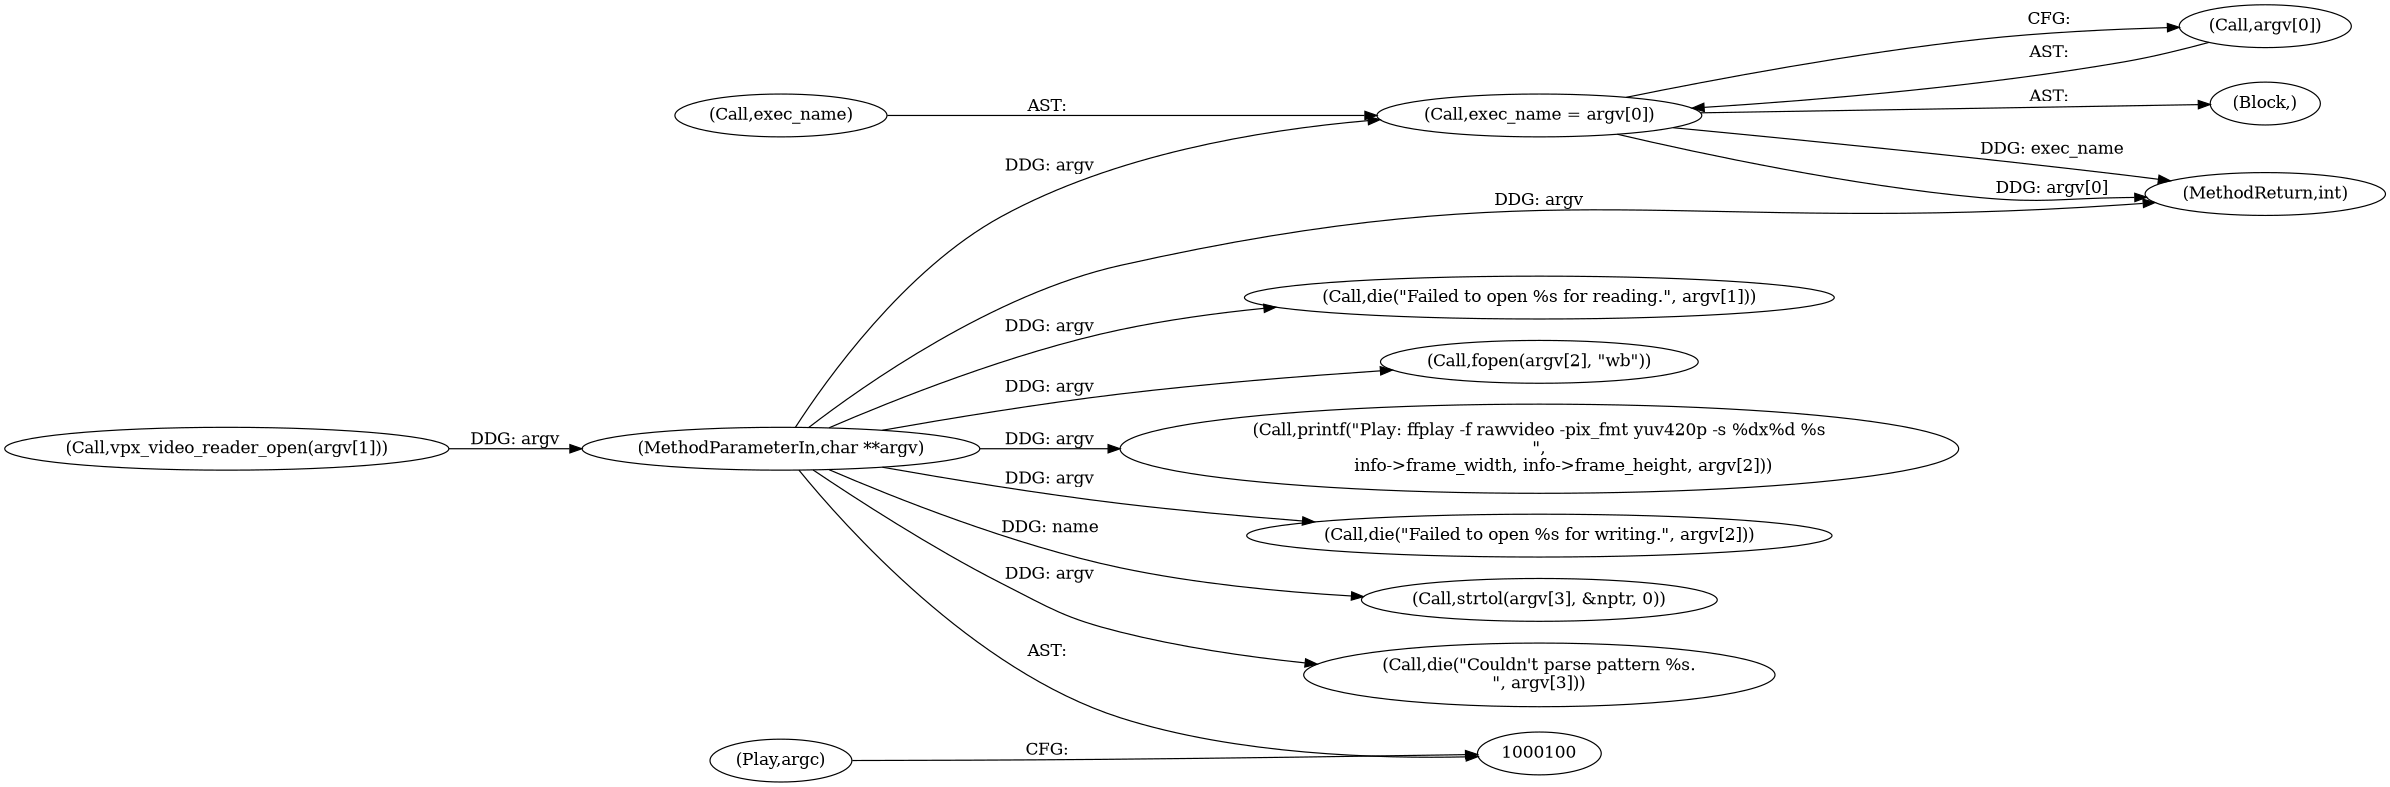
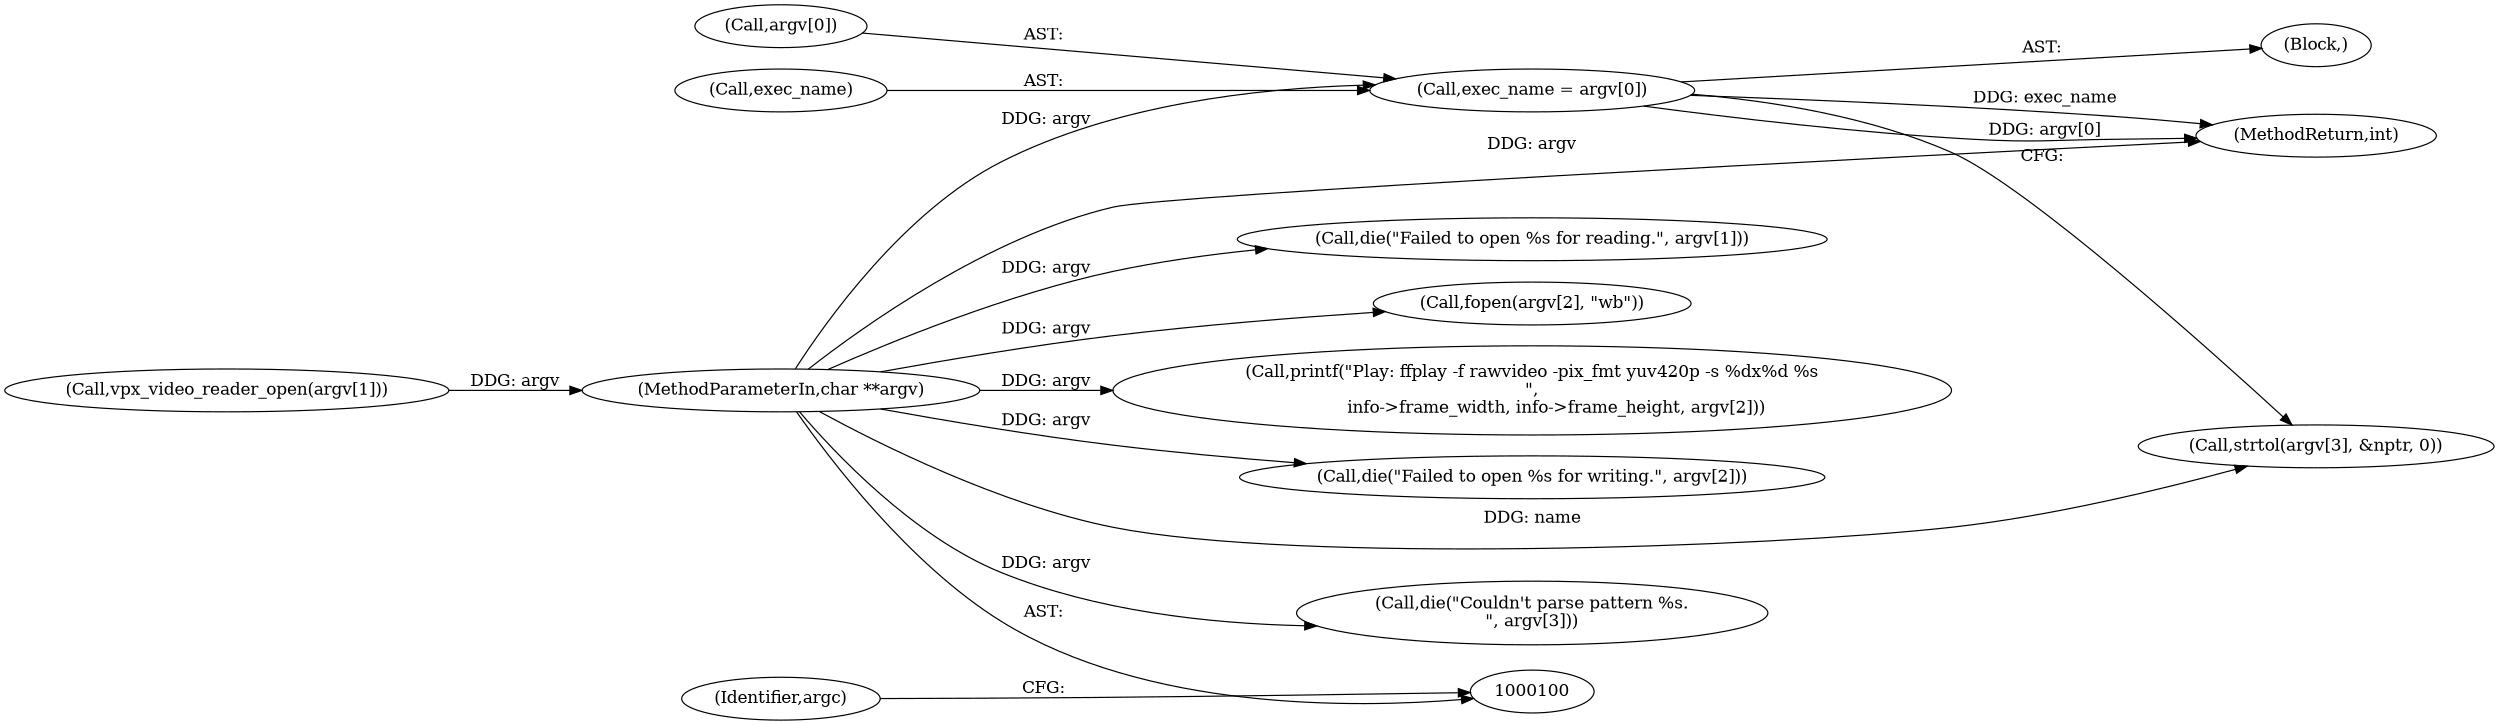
(1895, 50) -> (2019, 194)
(781, 761) -> (781, 699)
